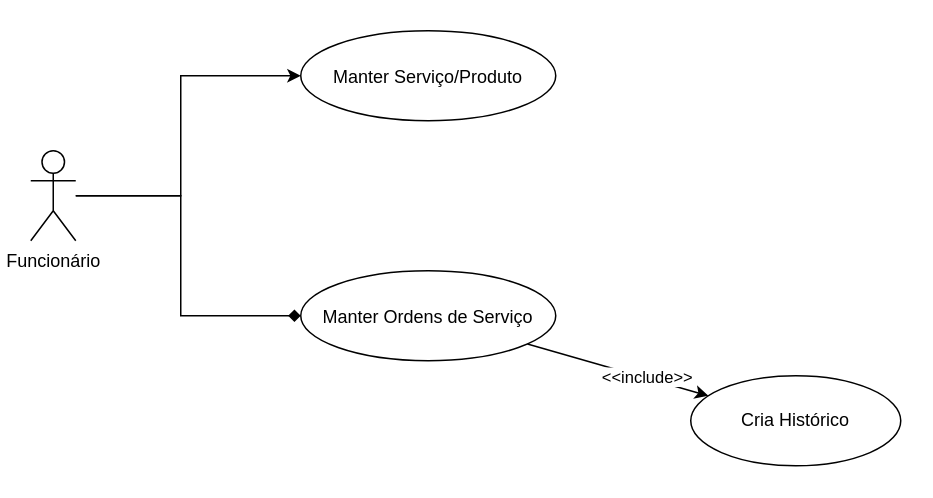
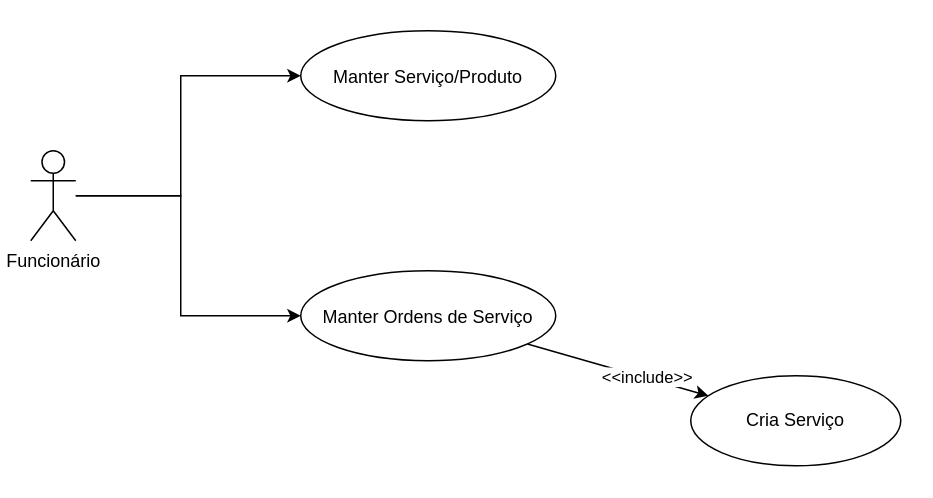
(288, 316) -> (289, 316)
(796, 421) -> (796, 421)
